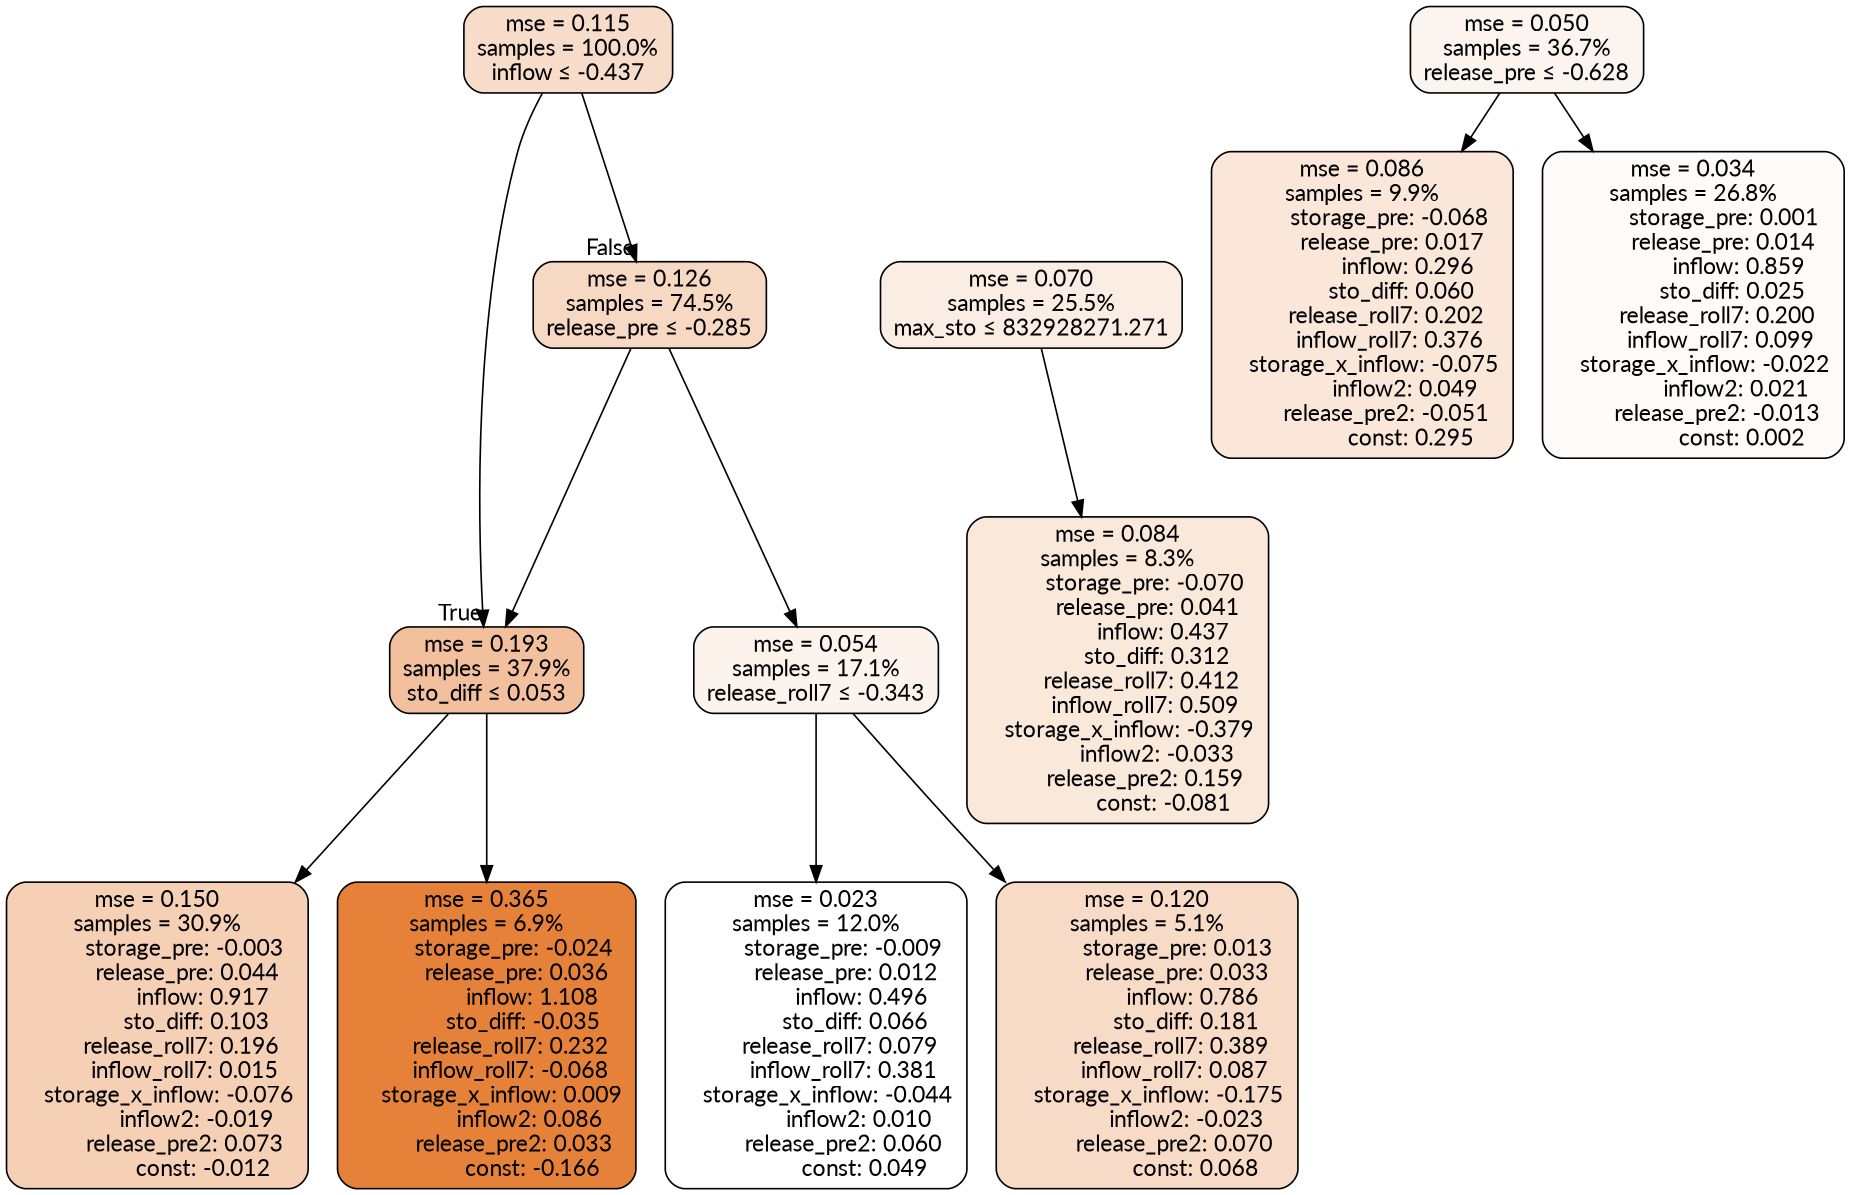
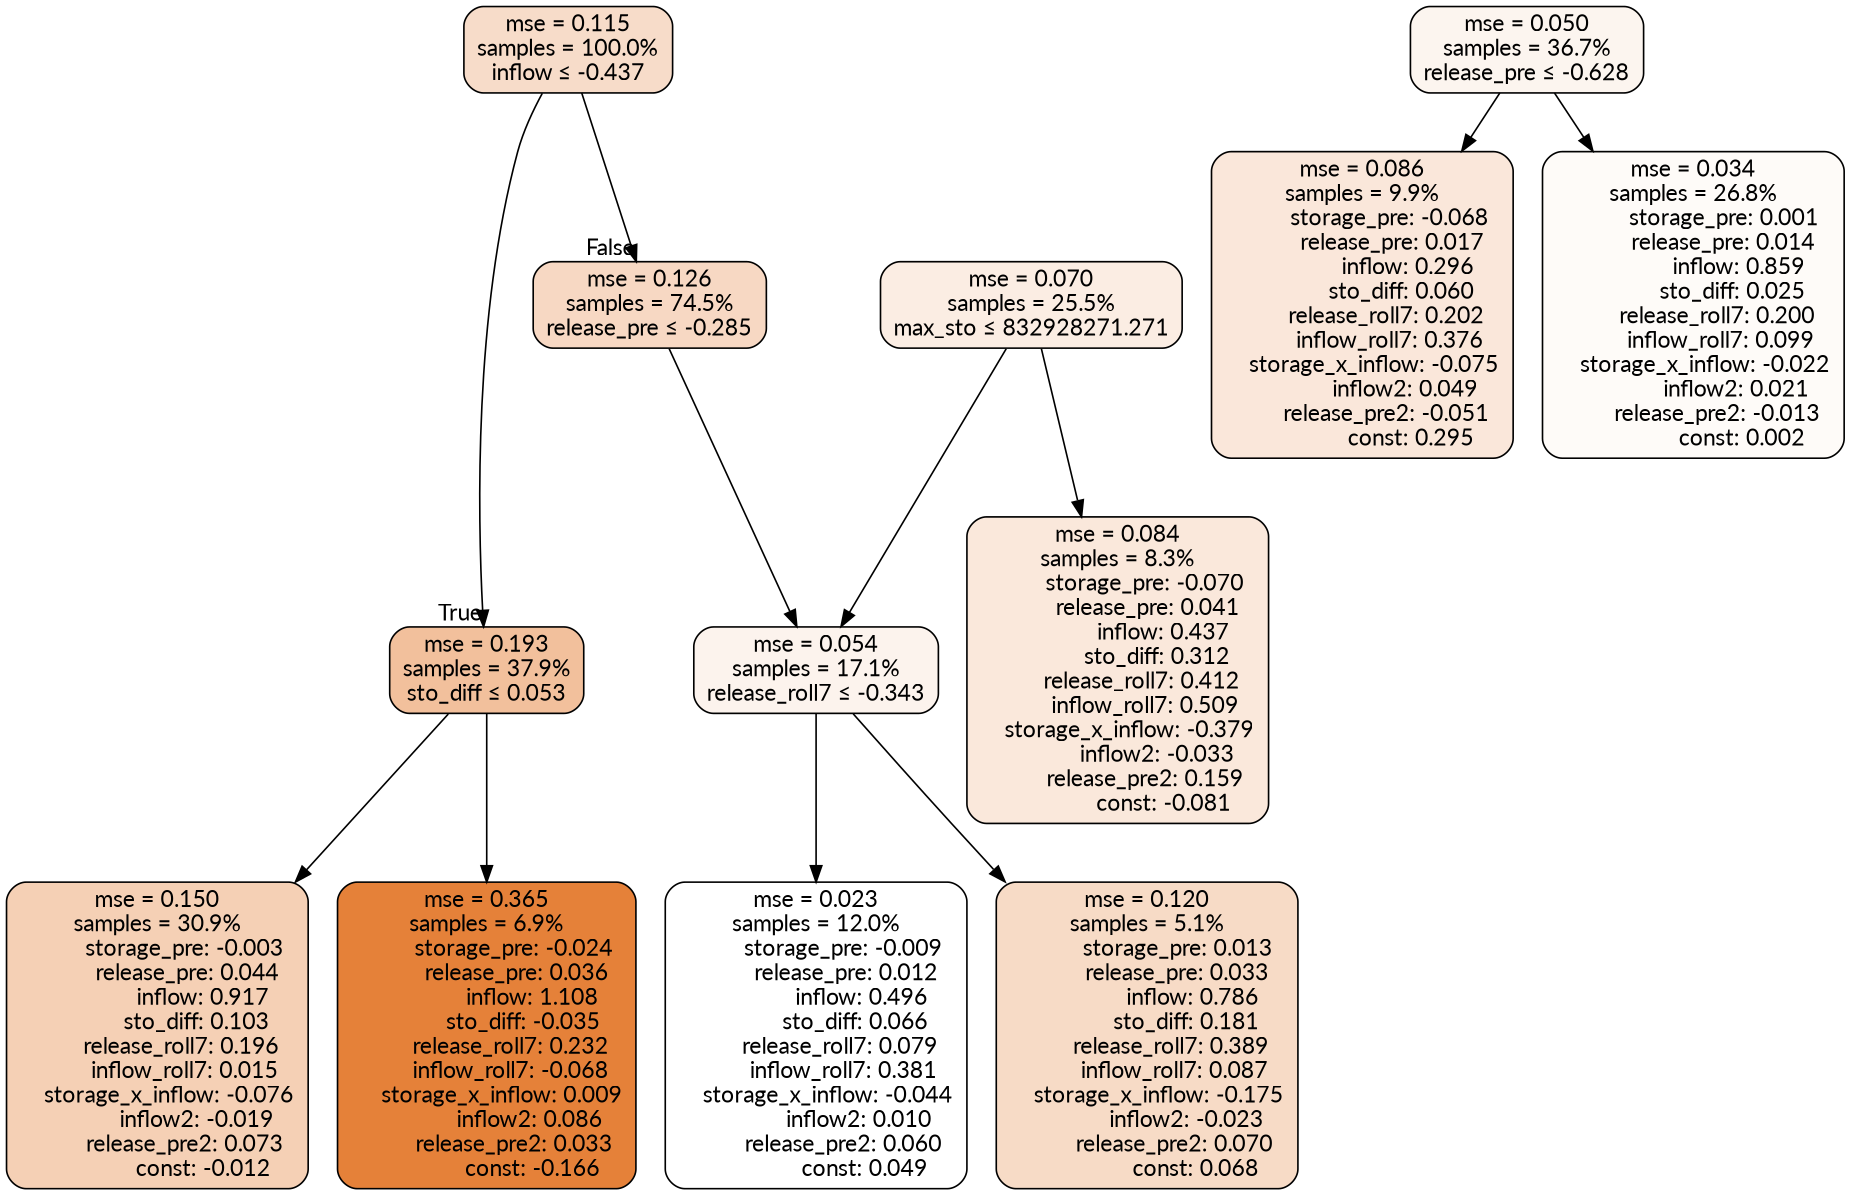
(572, 480) -> none
none -> (928, 481)
